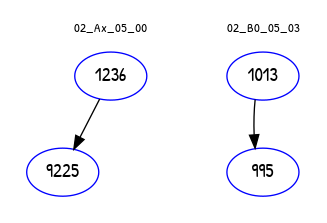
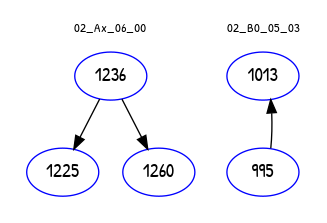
(111, 29) -> (111, 29)
(254, 117) -> (272, 131)
(63, 172) -> (63, 172)
none -> (159, 172)
